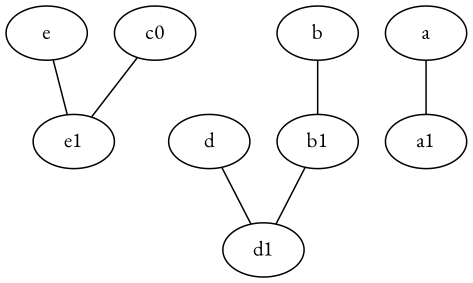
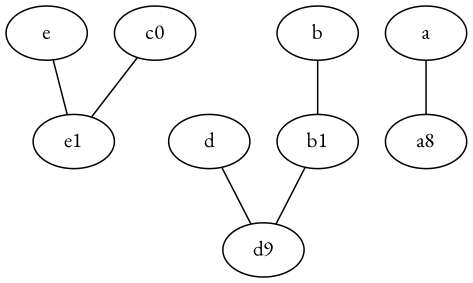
(426, 142) -> (426, 142)
(263, 250) -> (263, 250)
